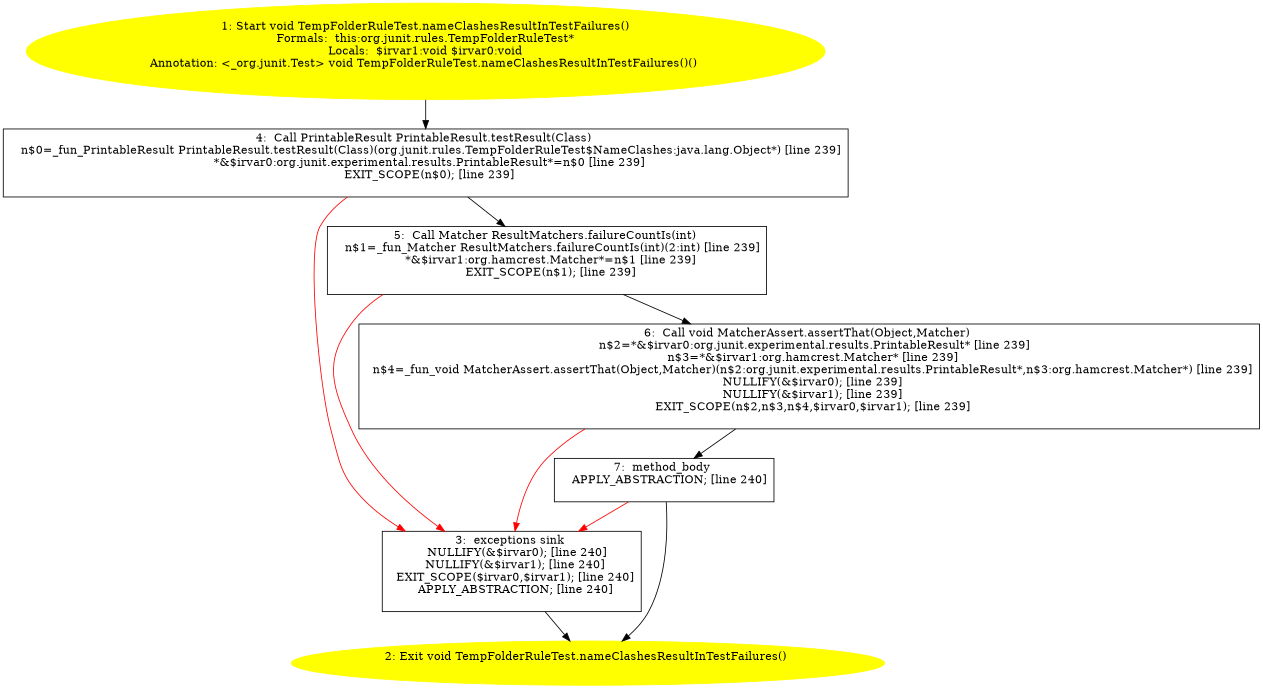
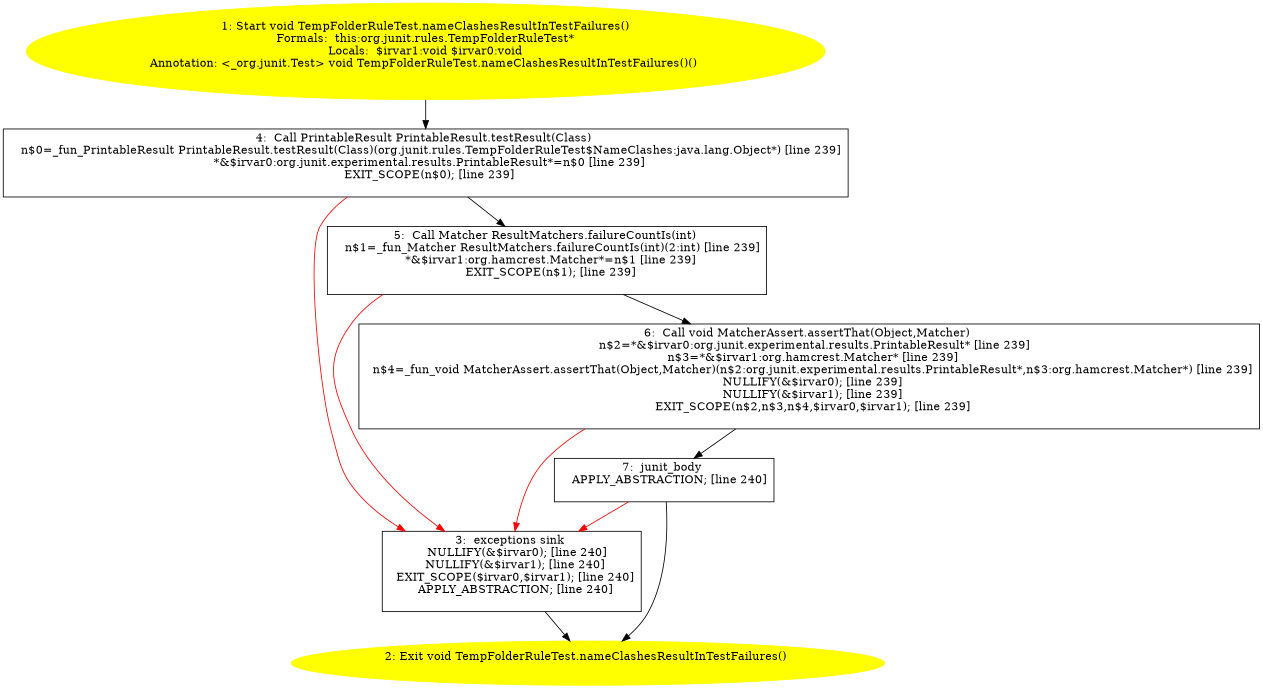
(664, 480) -> (664, 480)
